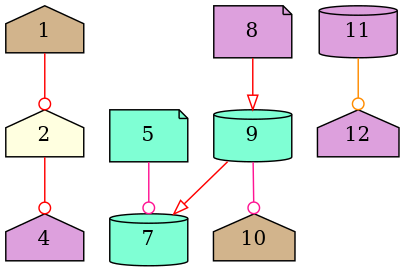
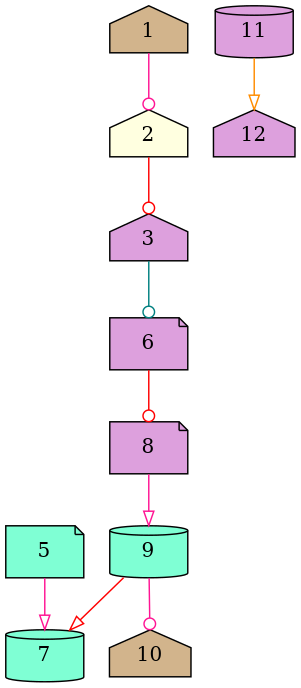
(45, 76) -> (149, 76)
(253, 77) -> (149, 493)
(358, 78) -> (254, 77)
(149, 182) -> (45, 597)
(45, 240) -> (149, 240)
none -> (149, 344)
